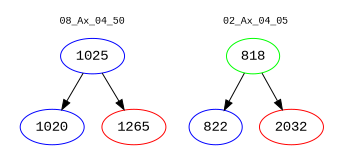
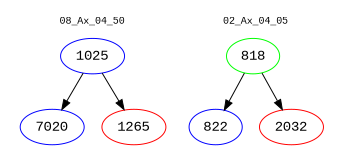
(52, 127) -> (52, 127)
